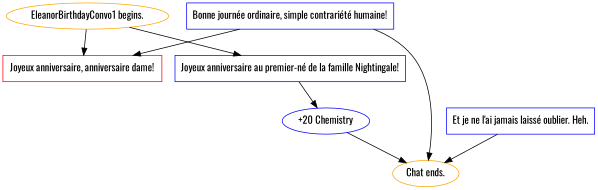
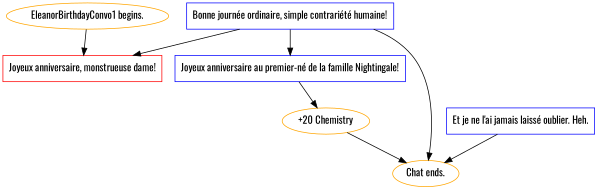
(176, 39) -> (290, 39)
(82, 69) -> (82, 69)
(326, 121) -> (326, 121)
